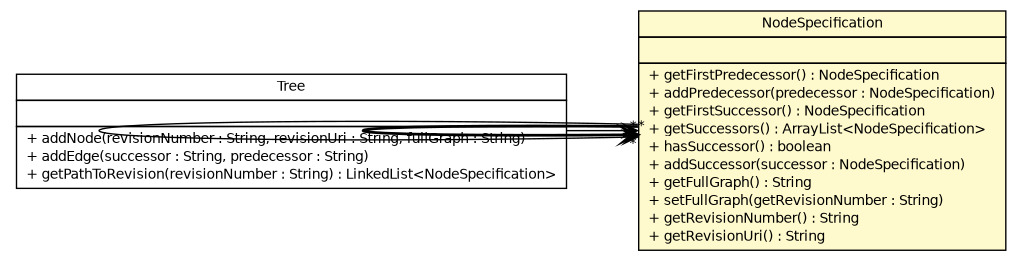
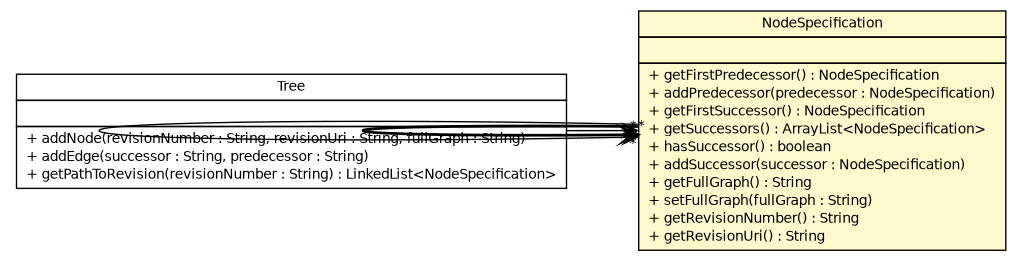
(796, 201) -> (760, 201)
